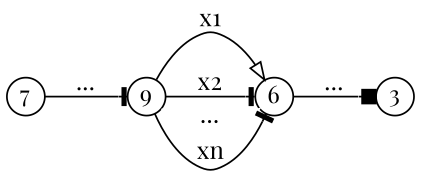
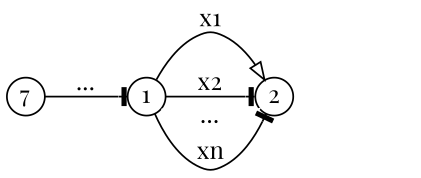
(147, 97) -> (147, 97)
(274, 97) -> (274, 97)
(395, 97) -> none
